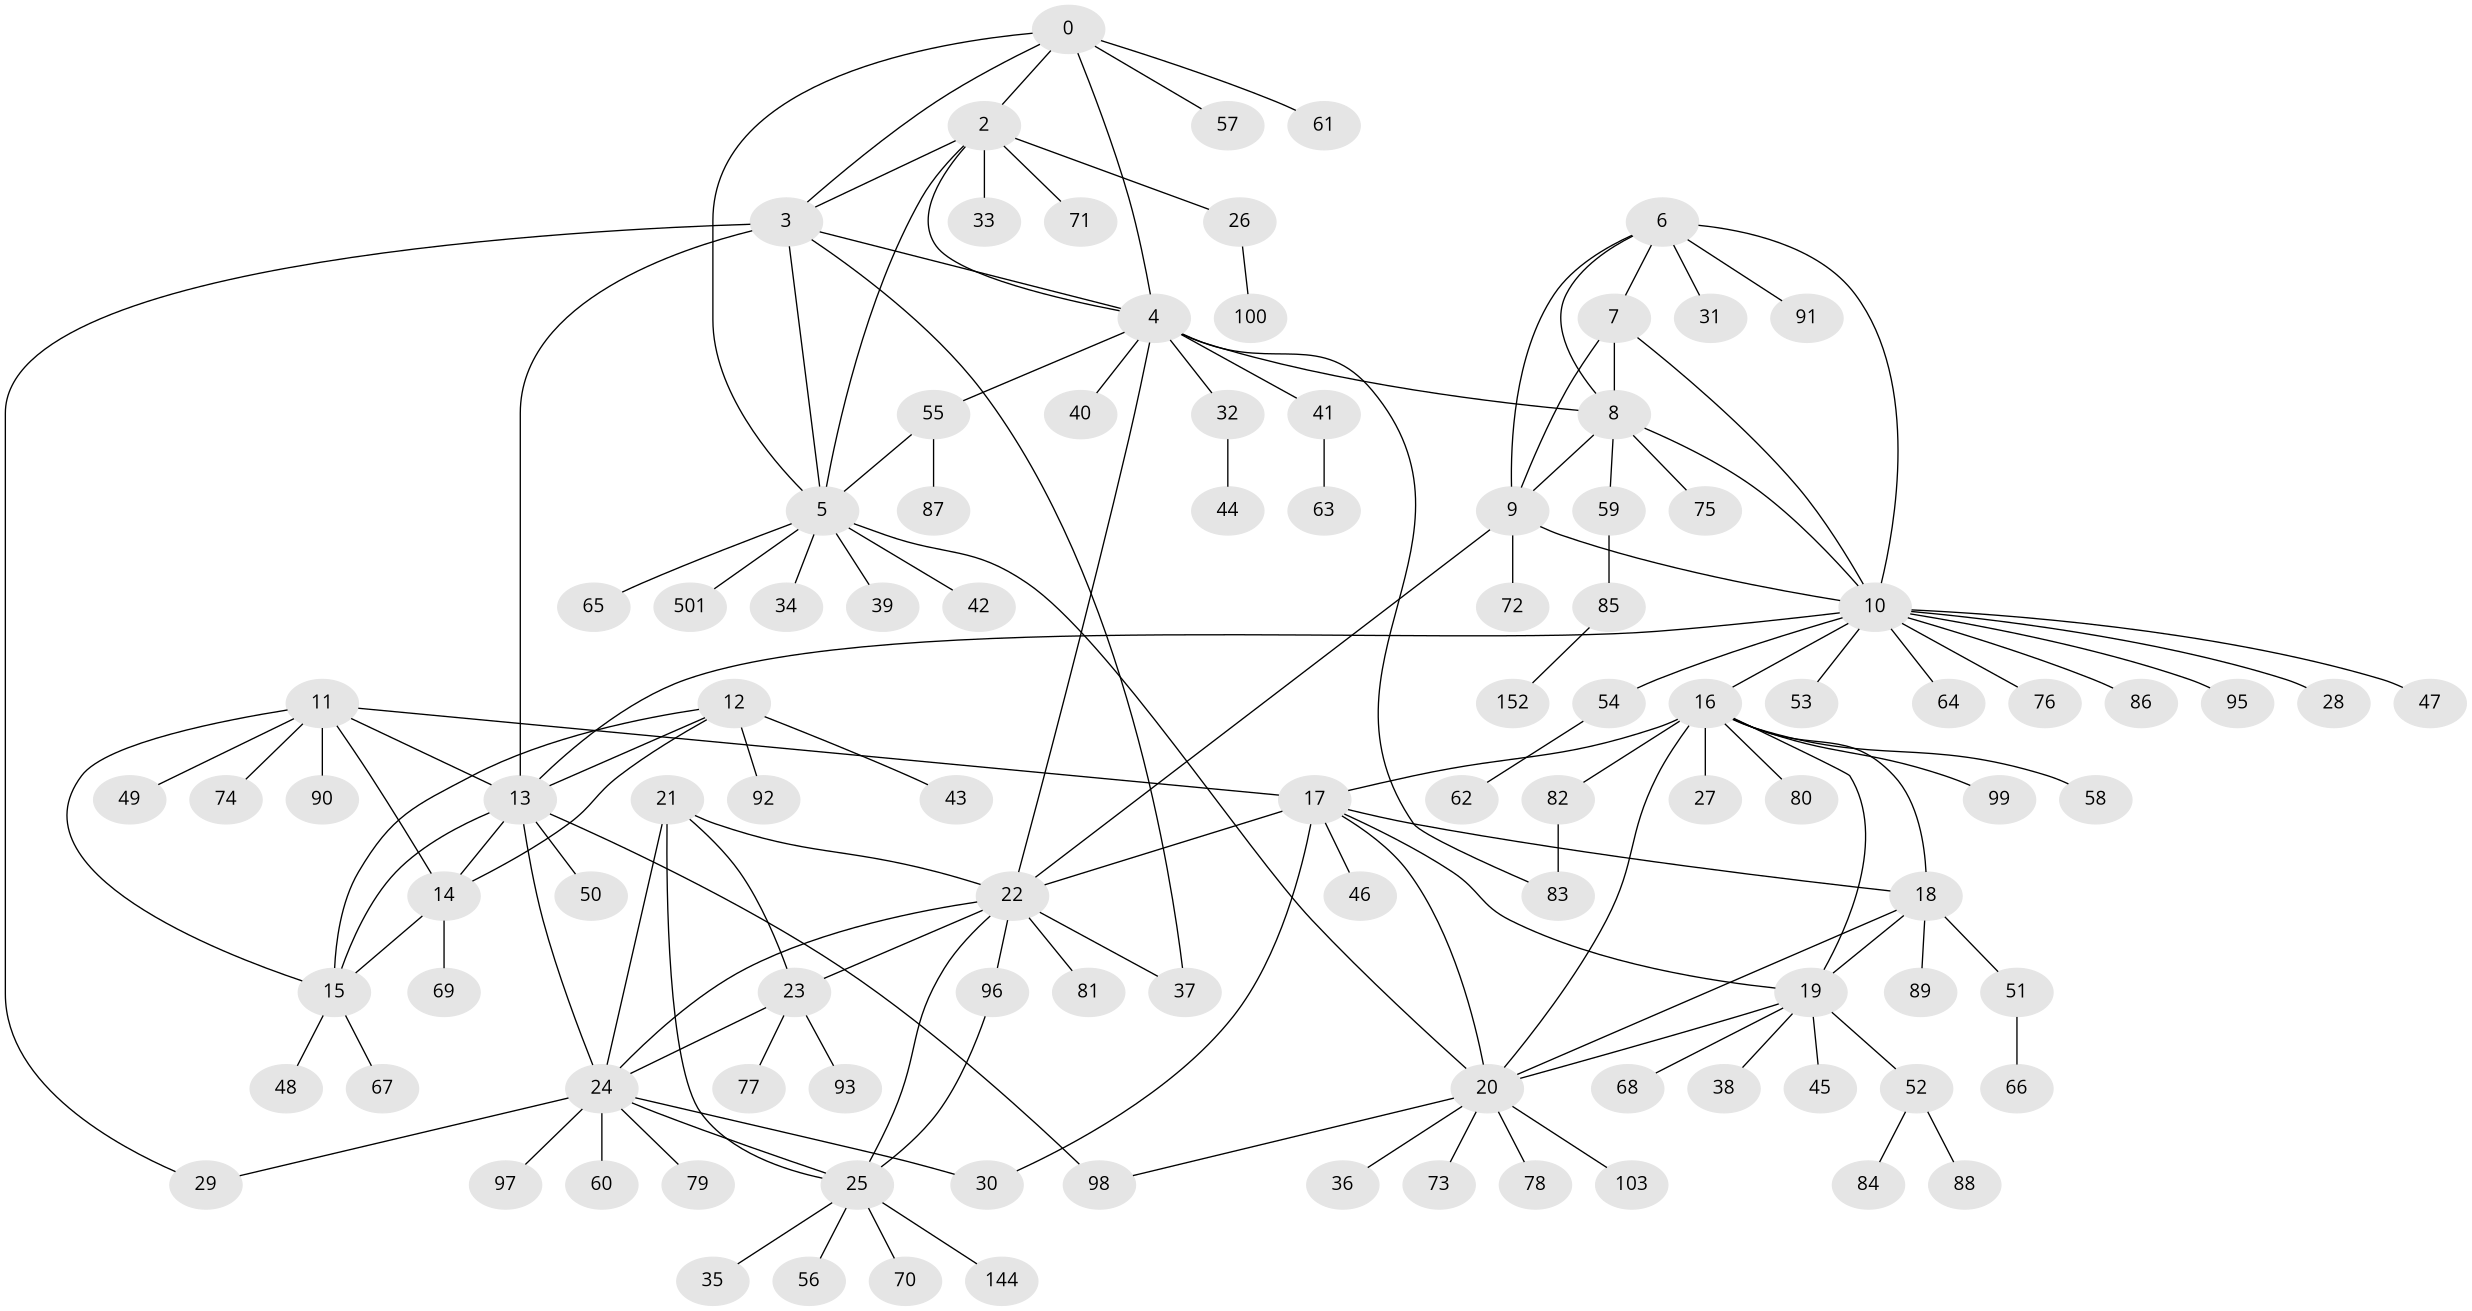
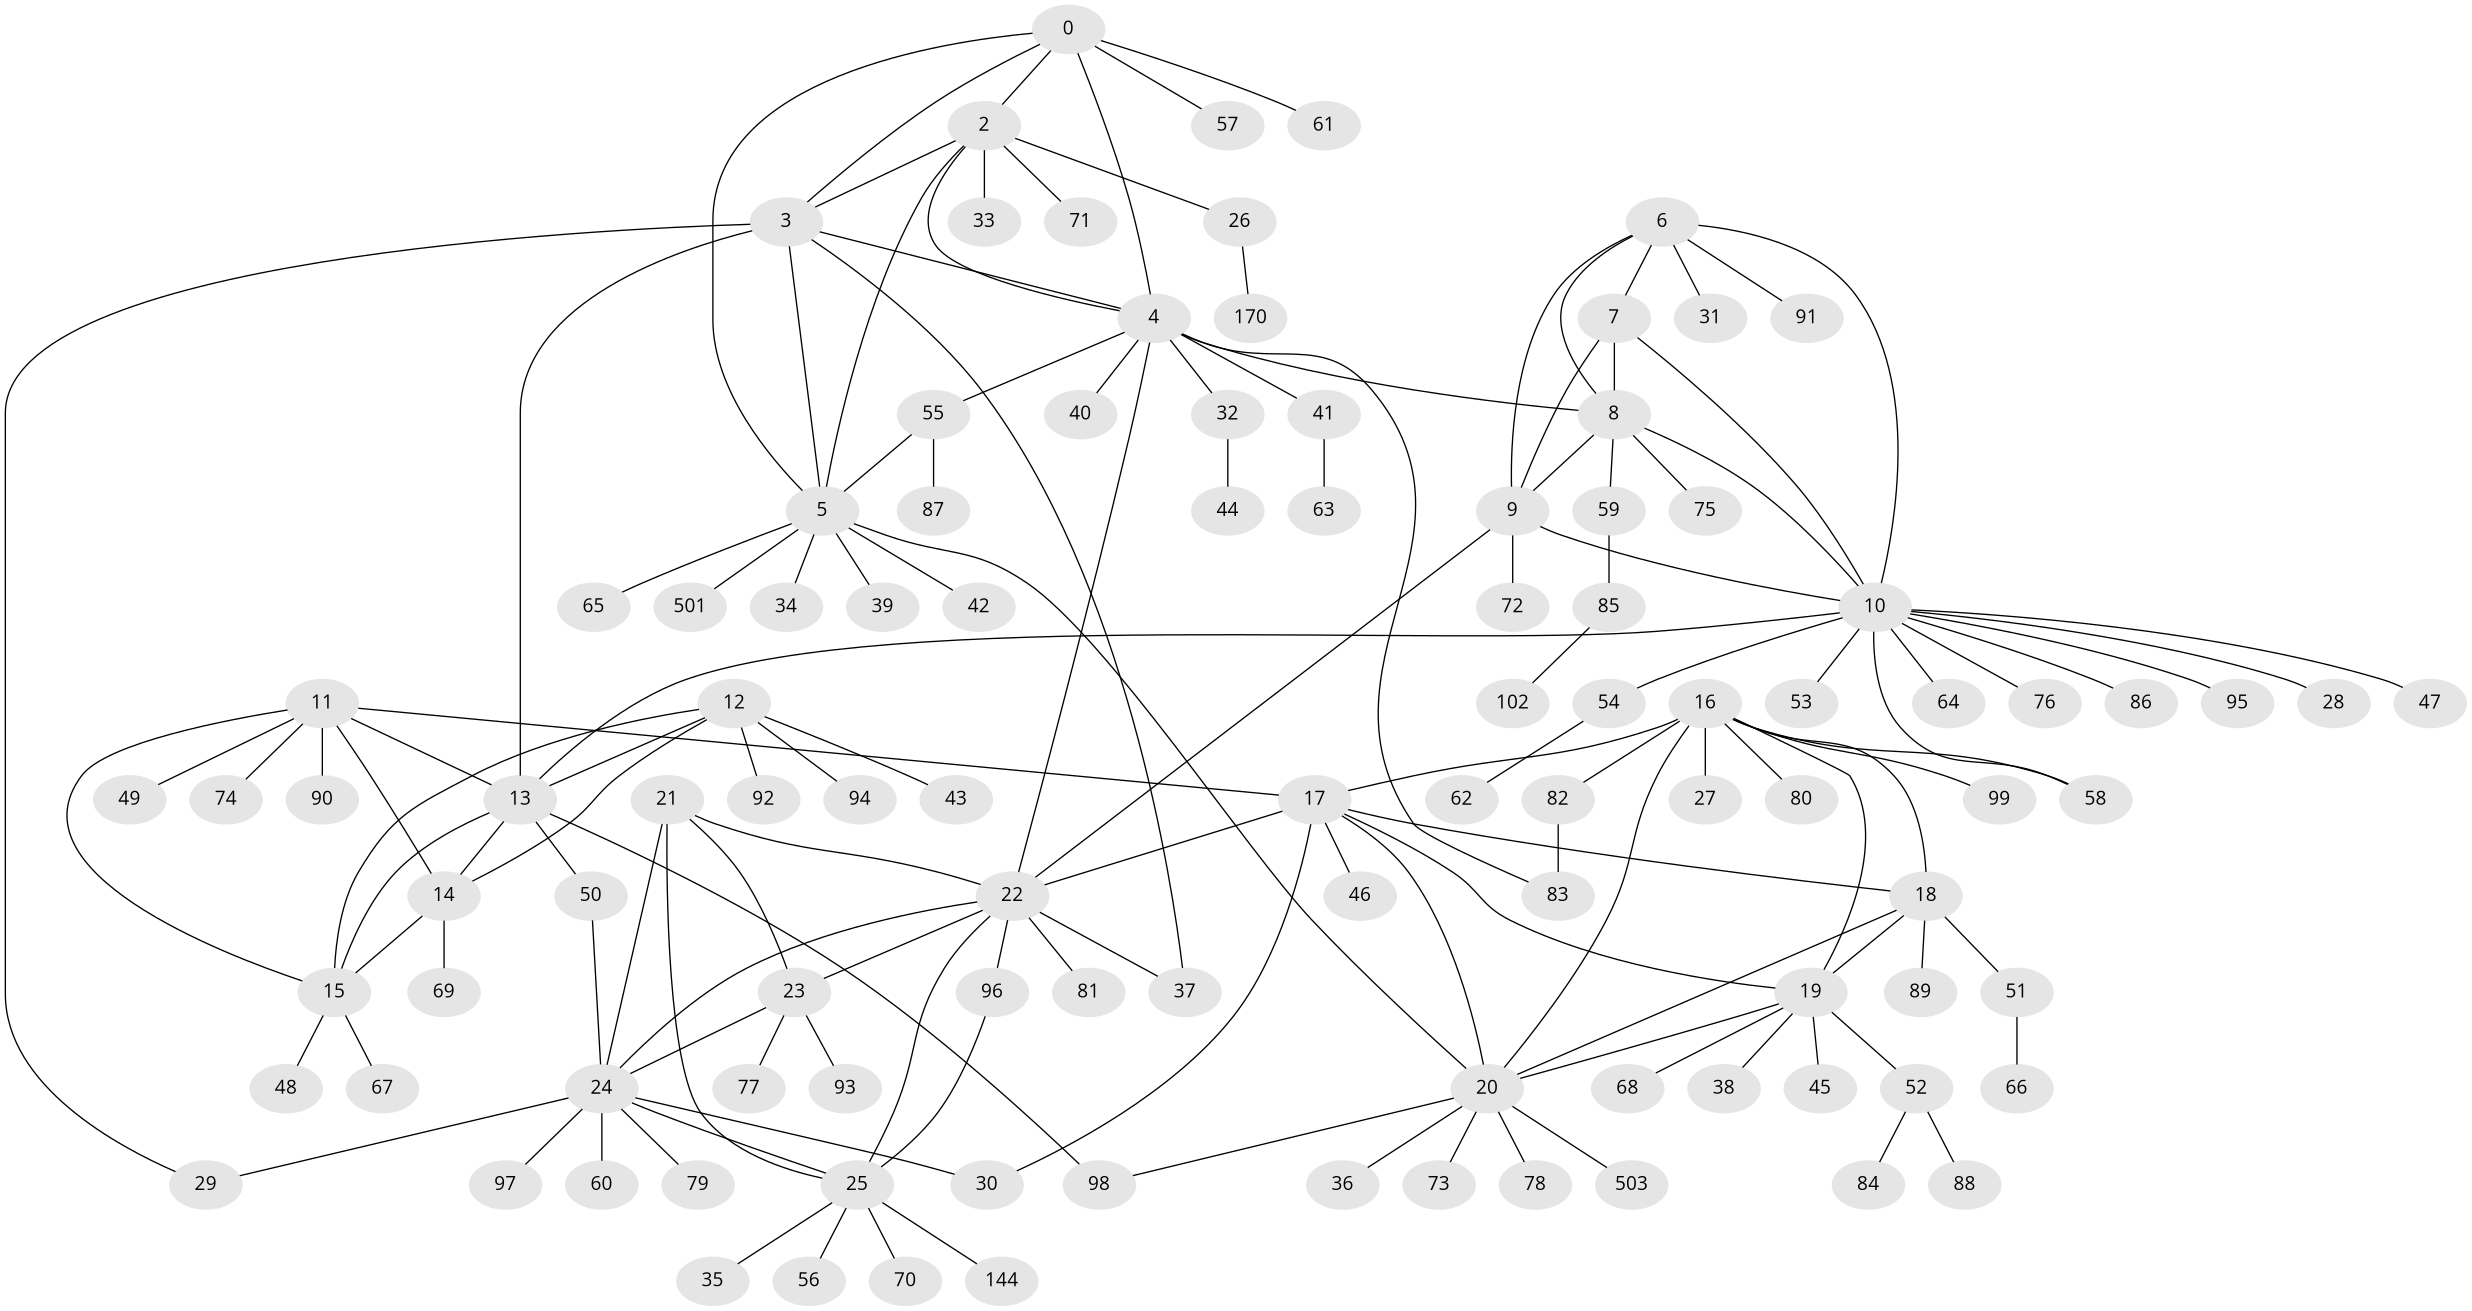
(1251, 318) -> (1251, 318)
(1790, 655) -> (1919, 744)
(1513, 704) -> (1513, 704)
none -> (860, 800)
(551, 947) -> (597, 992)
(1632, 1185) -> (1632, 1185)
